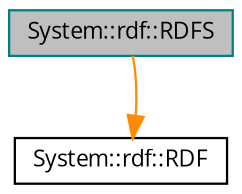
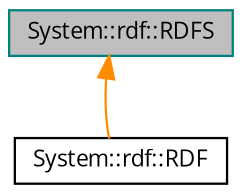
(136, 86) -> (106, 109)
